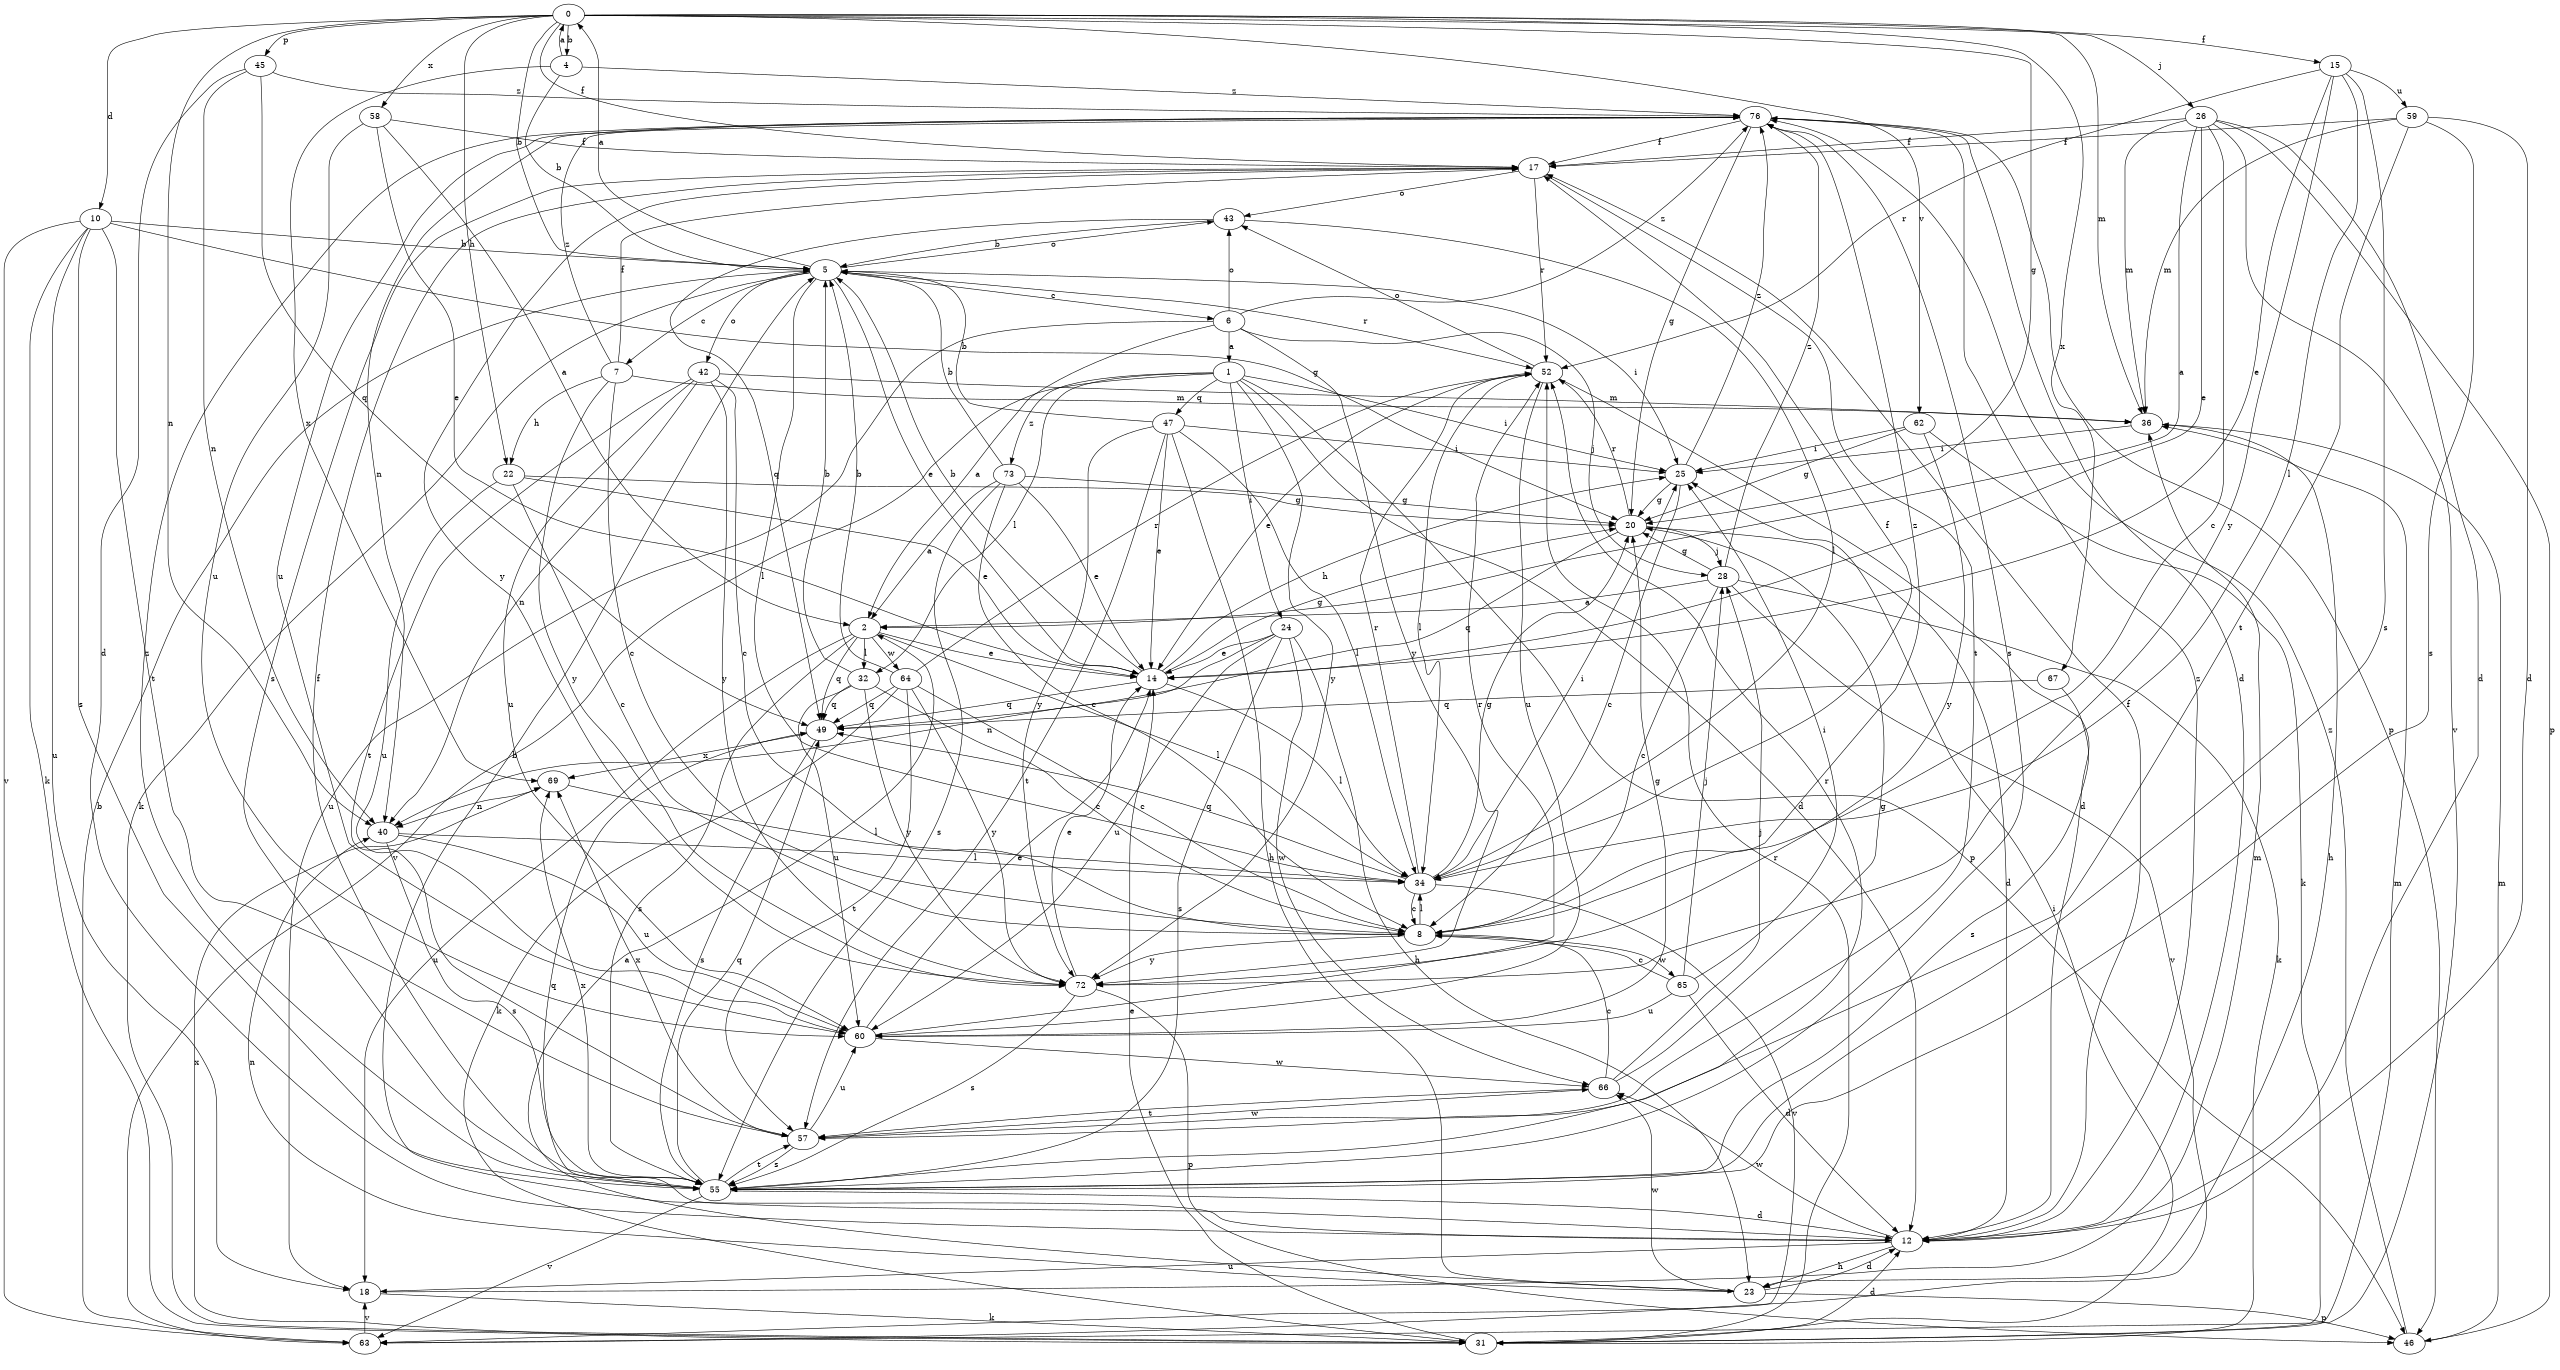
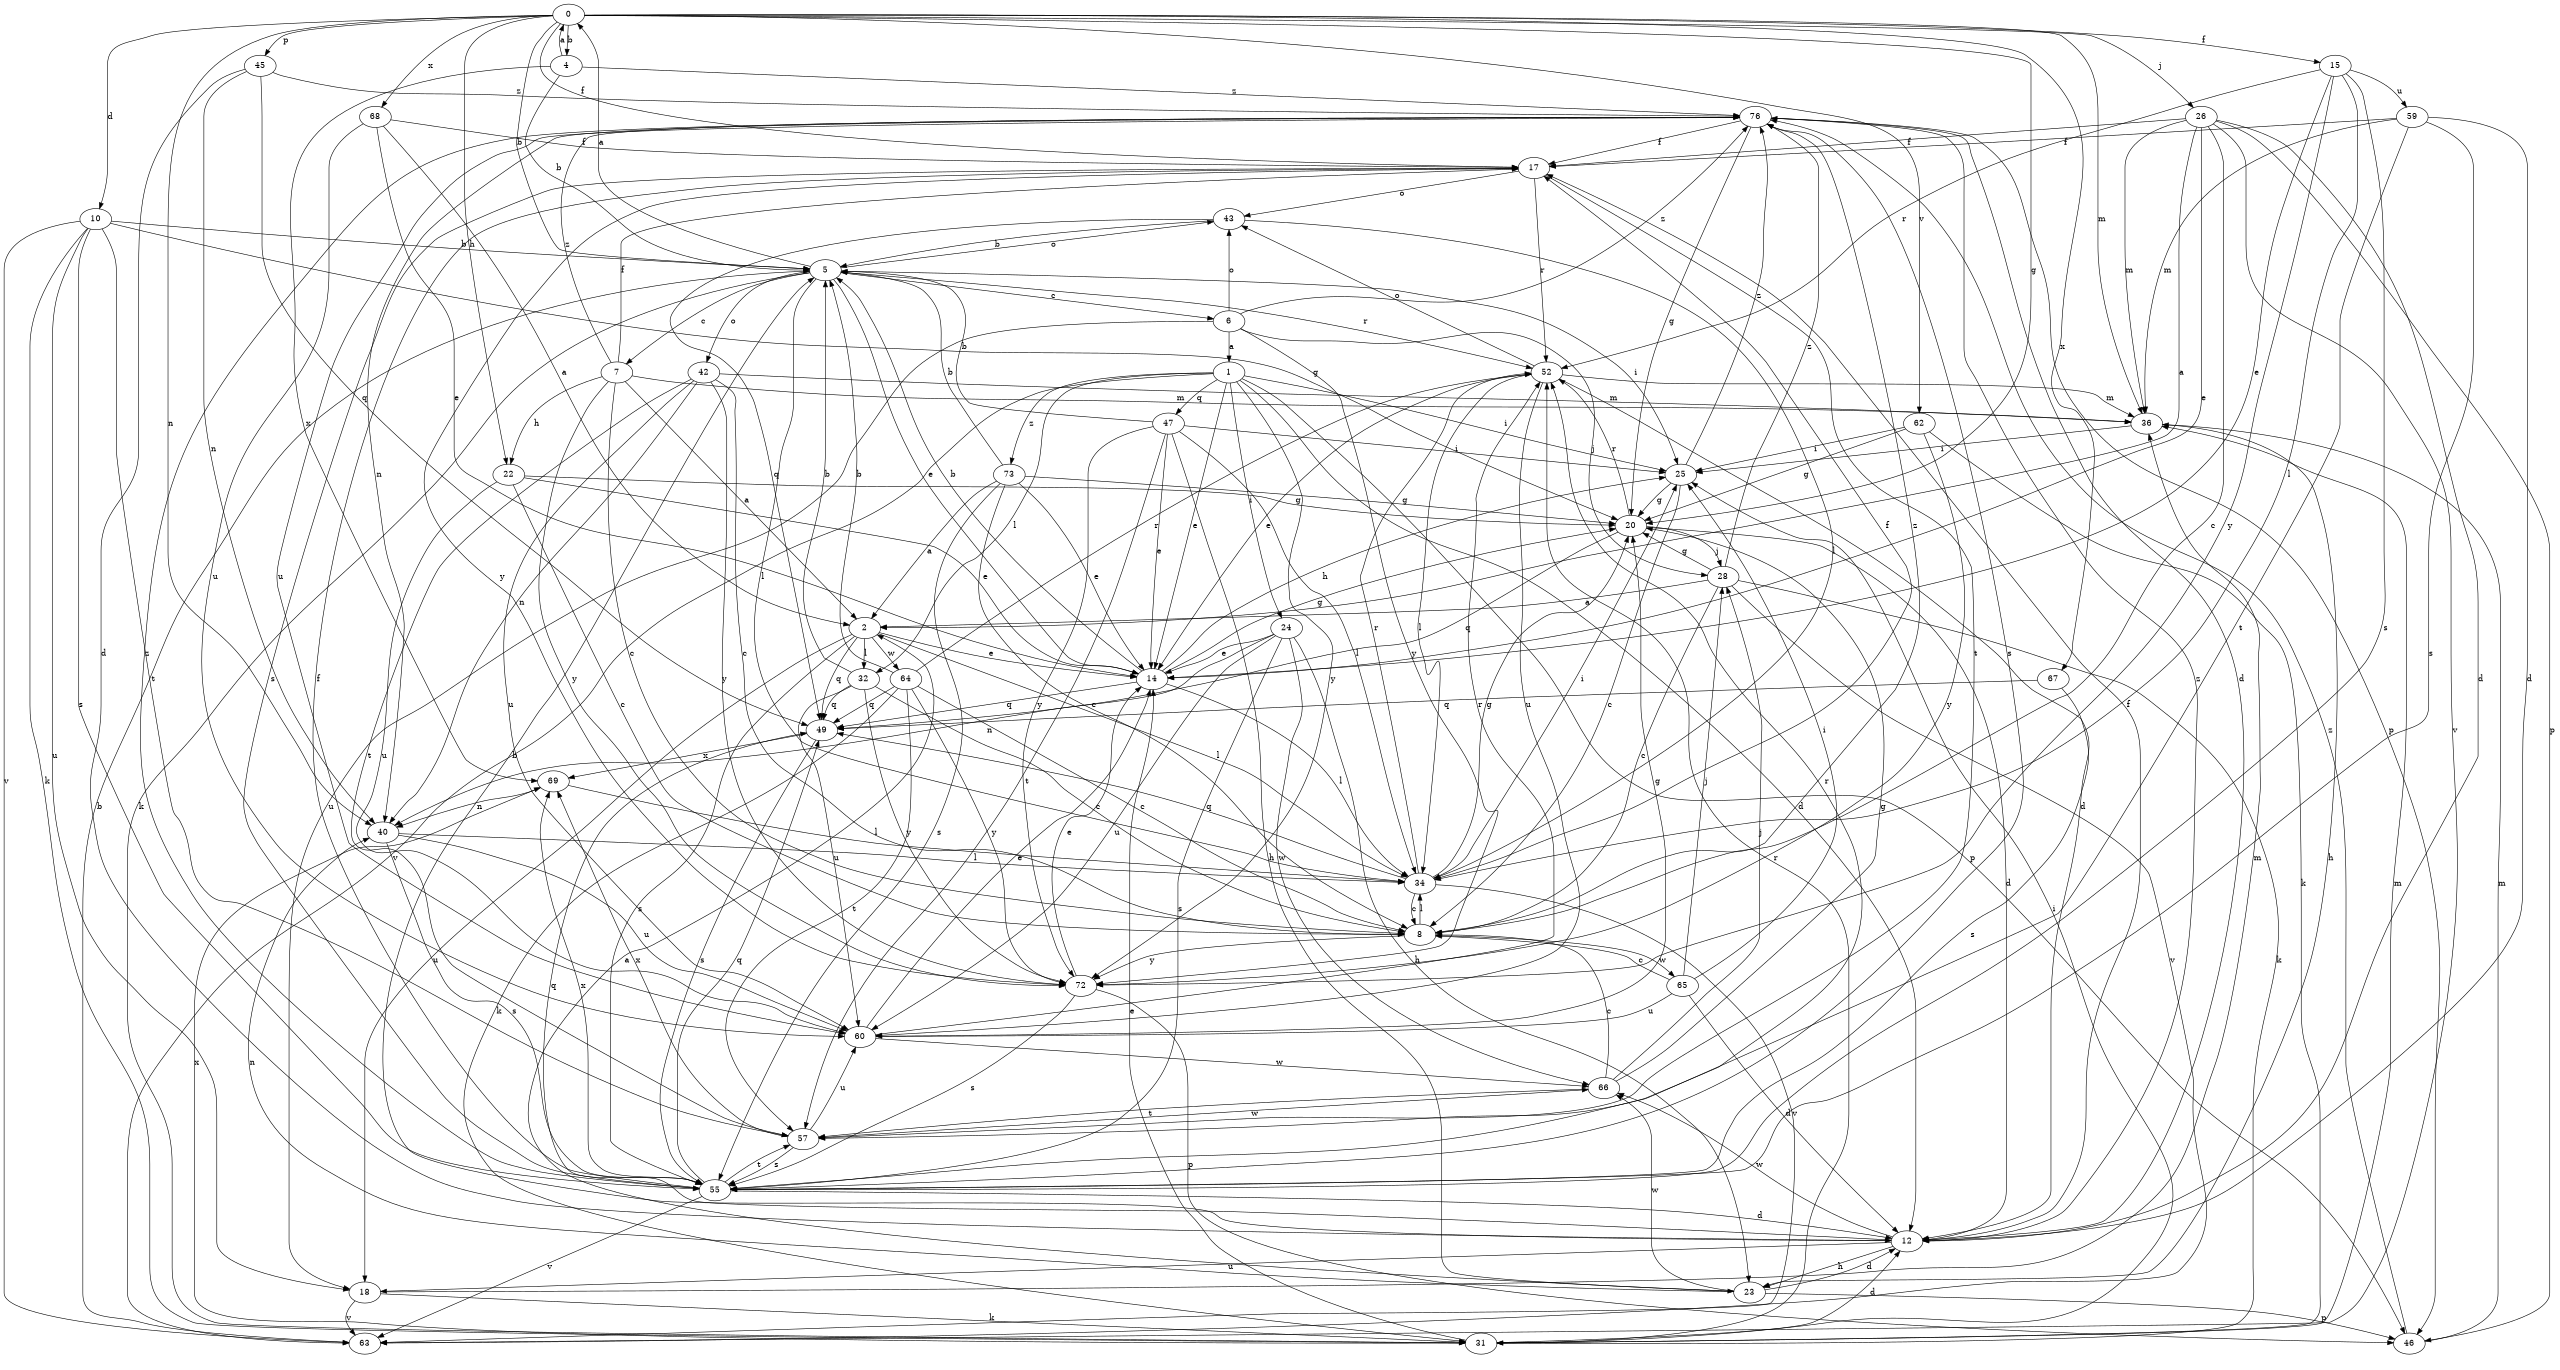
(375, 117) -> (375, 117)
none -> (1848, 384)
(1007, 424) -> (744, 504)
none -> (1191, 523)
(365, 1319) -> (346, 1315)
